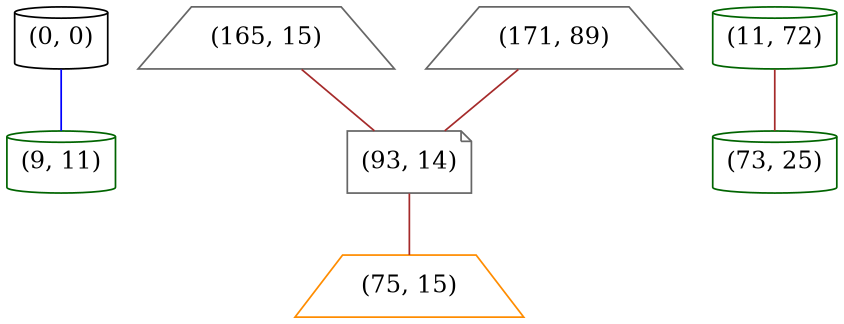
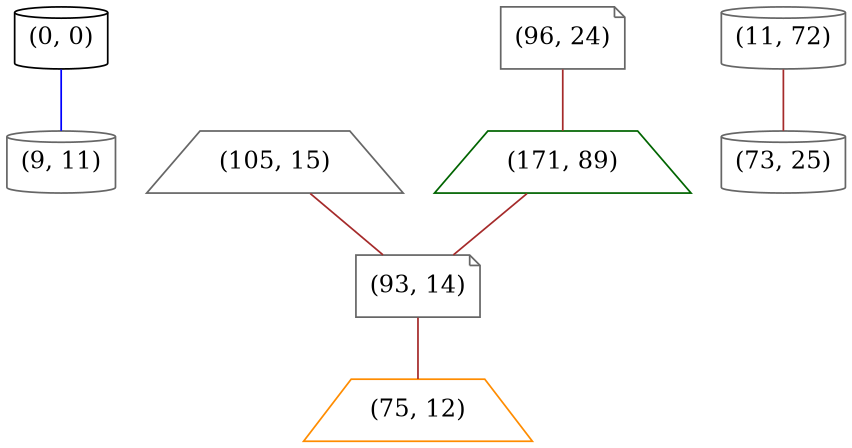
(266, 38) -> (275, 162)
(554, 38) -> (563, 162)
none -> (563, 38)
(775, 38) -> (783, 38)
(61, 162) -> (61, 162)
(775, 162) -> (783, 162)
(409, 286) -> (418, 410)
